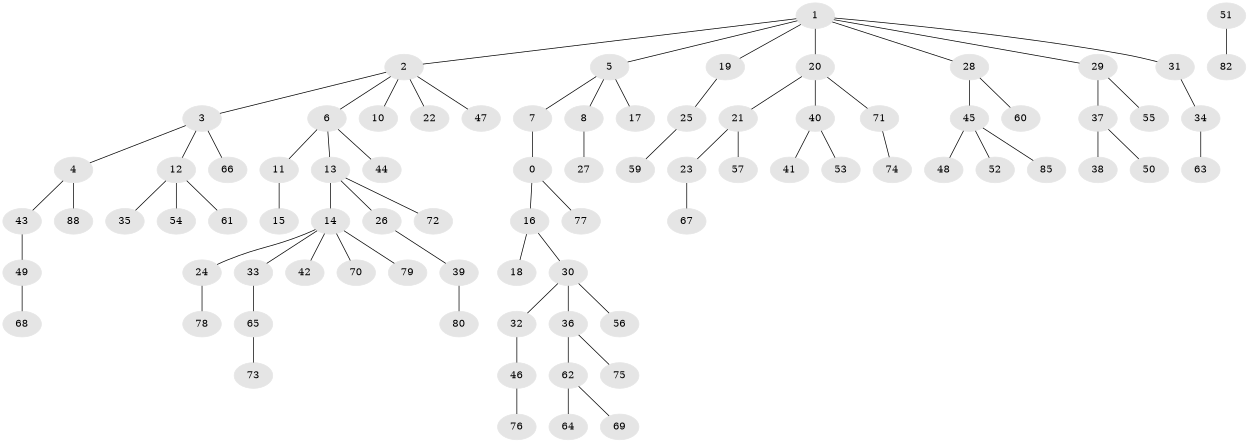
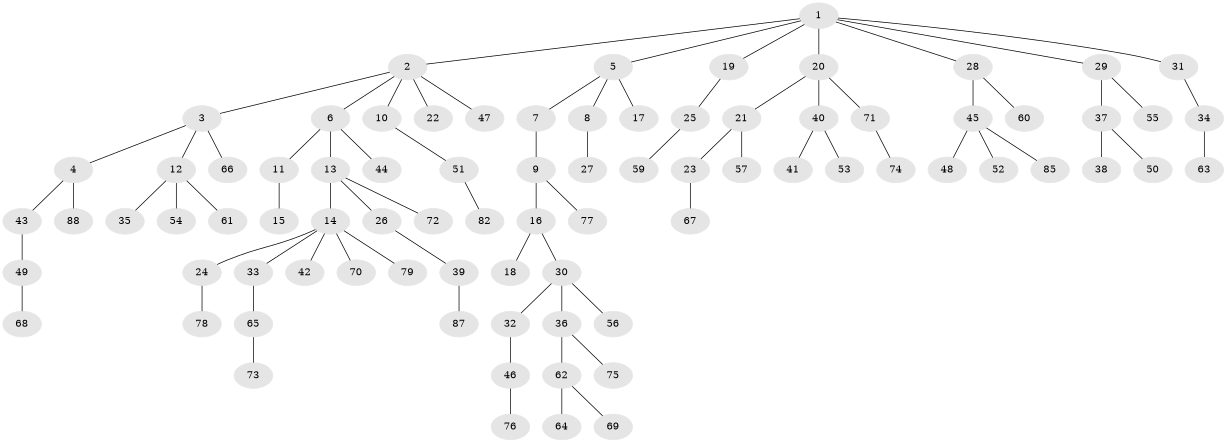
none -> (421, 144)
(533, 170) -> (536, 170)
(459, 324) -> (459, 324)
